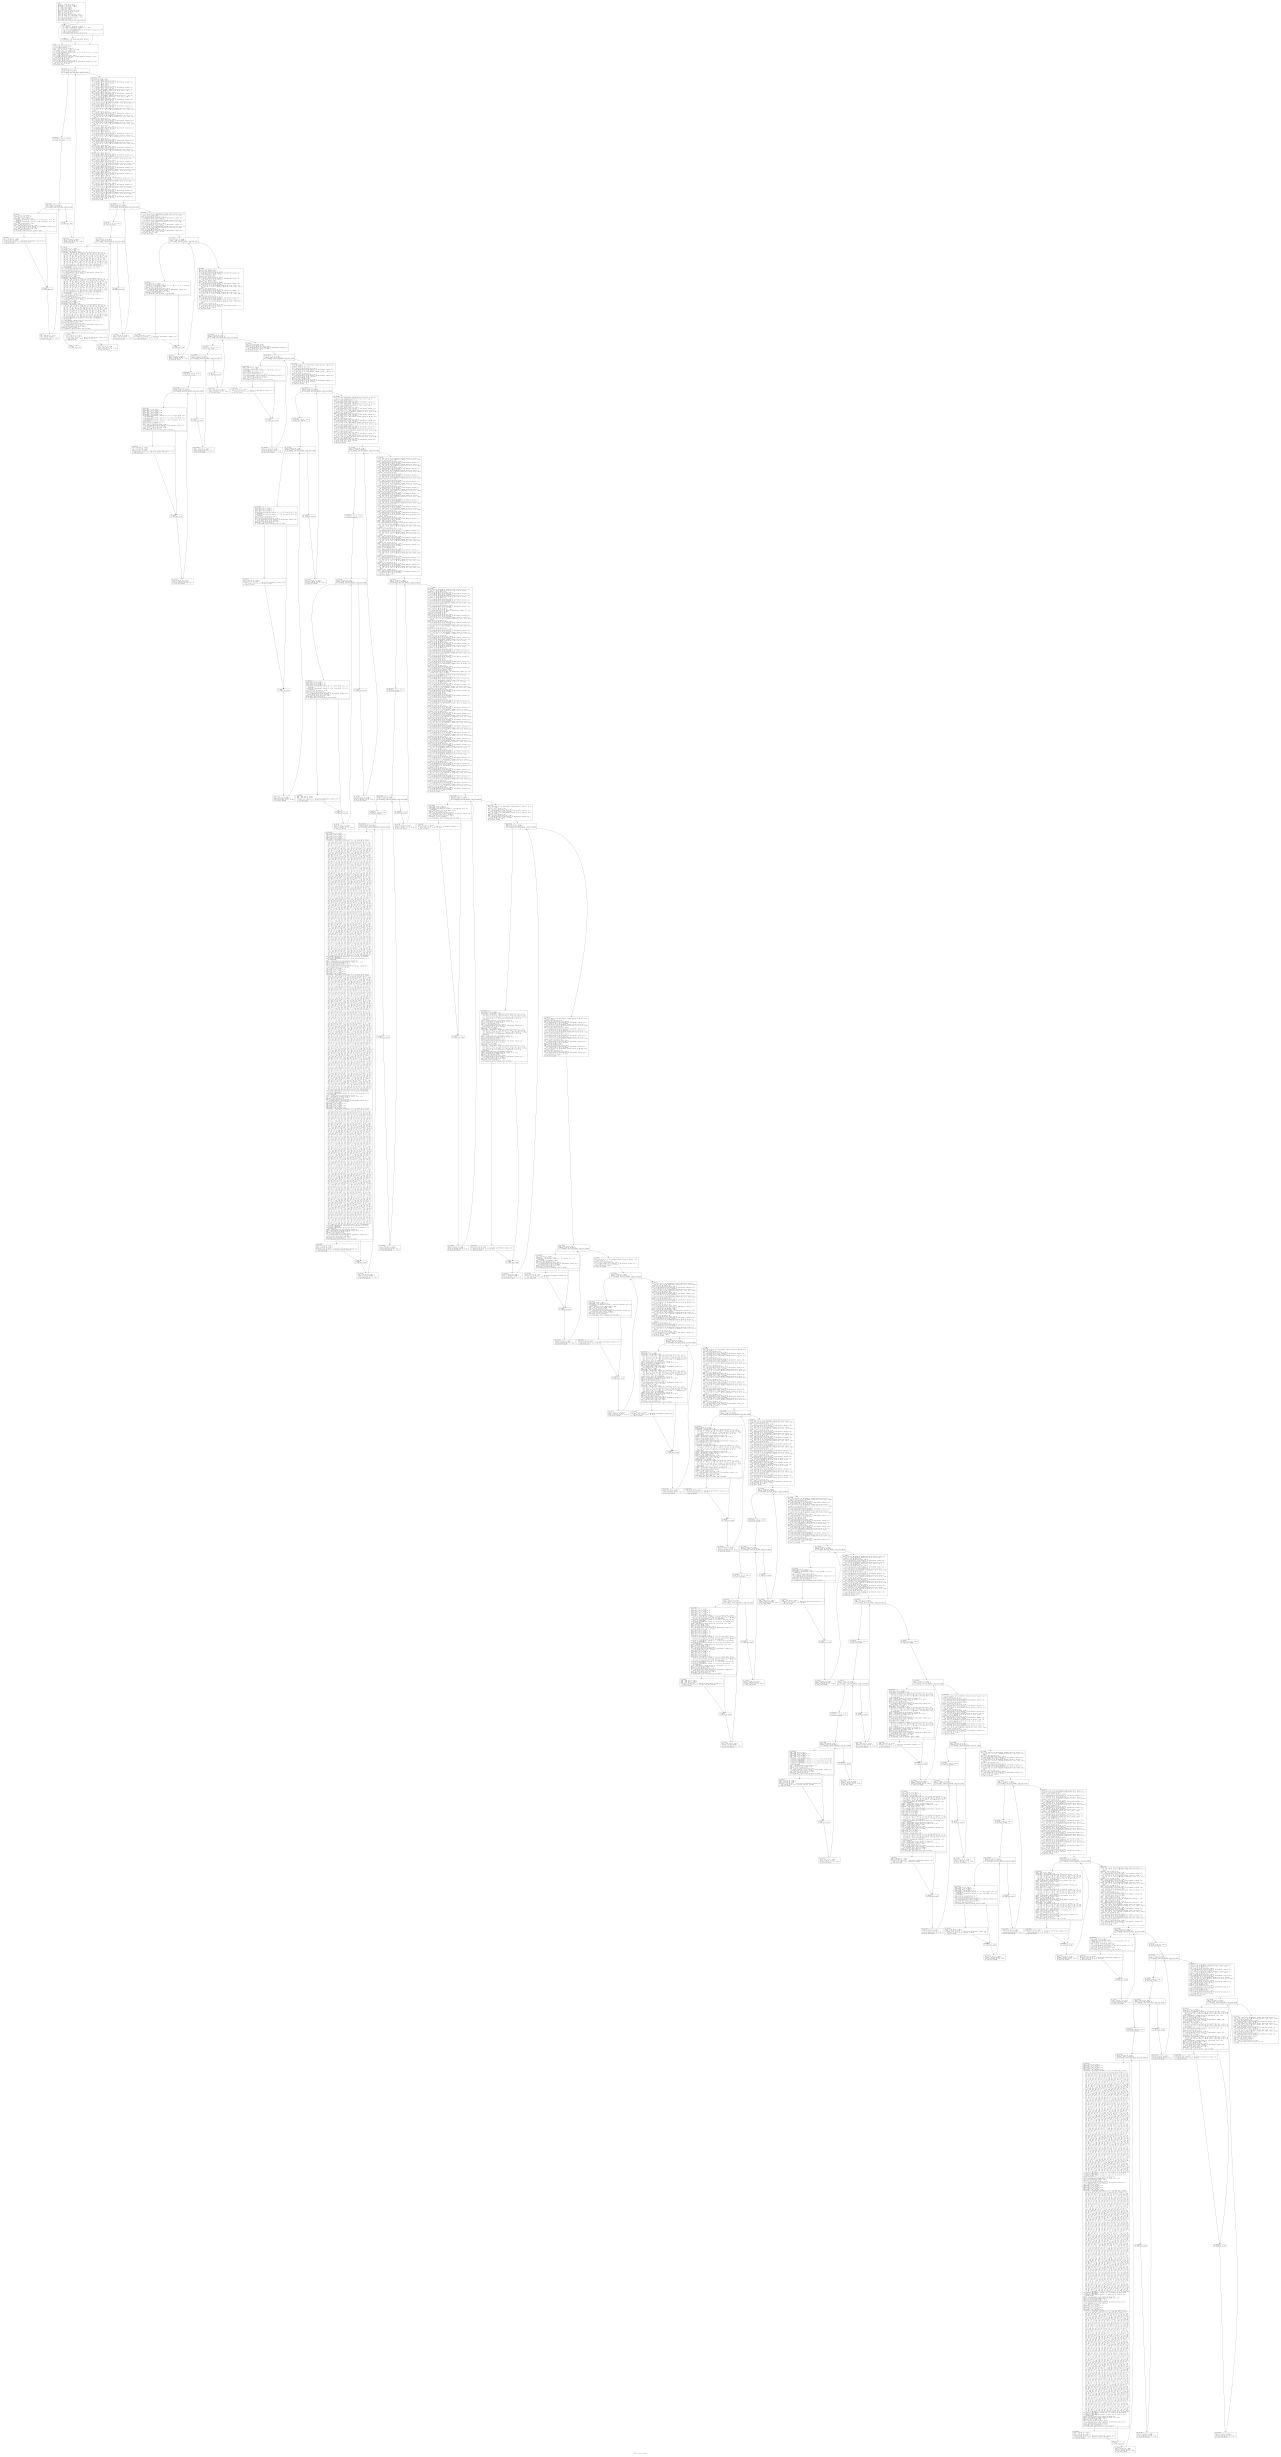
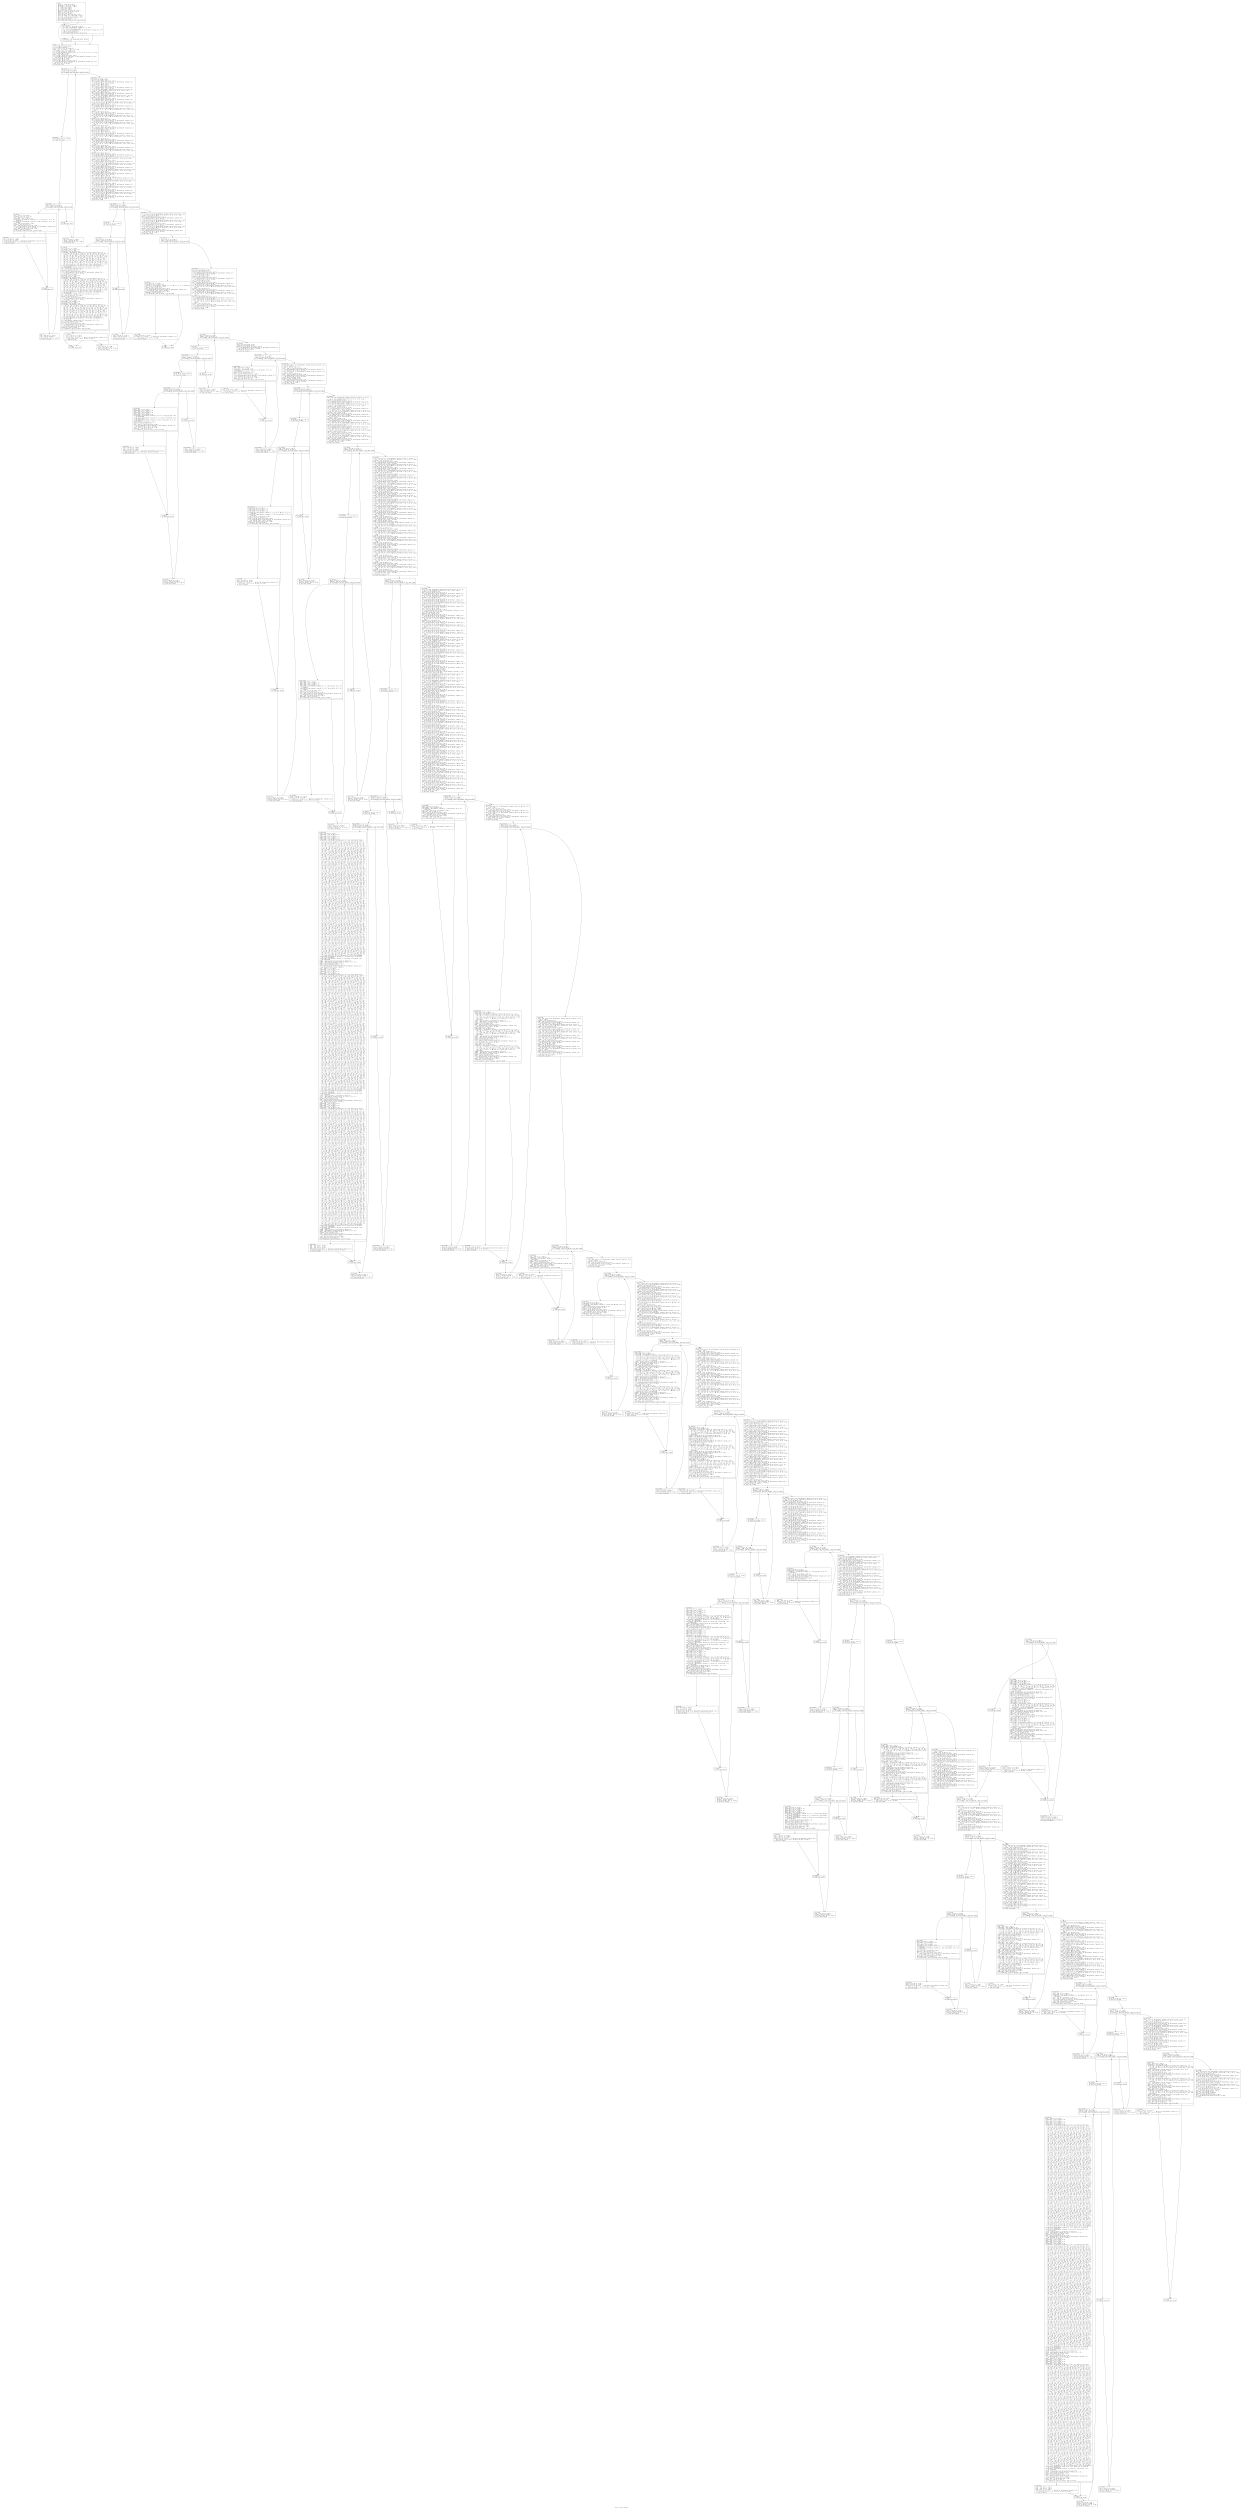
(178, 357) -> none
(949, 1763) -> none
(1225, 2435) -> none
